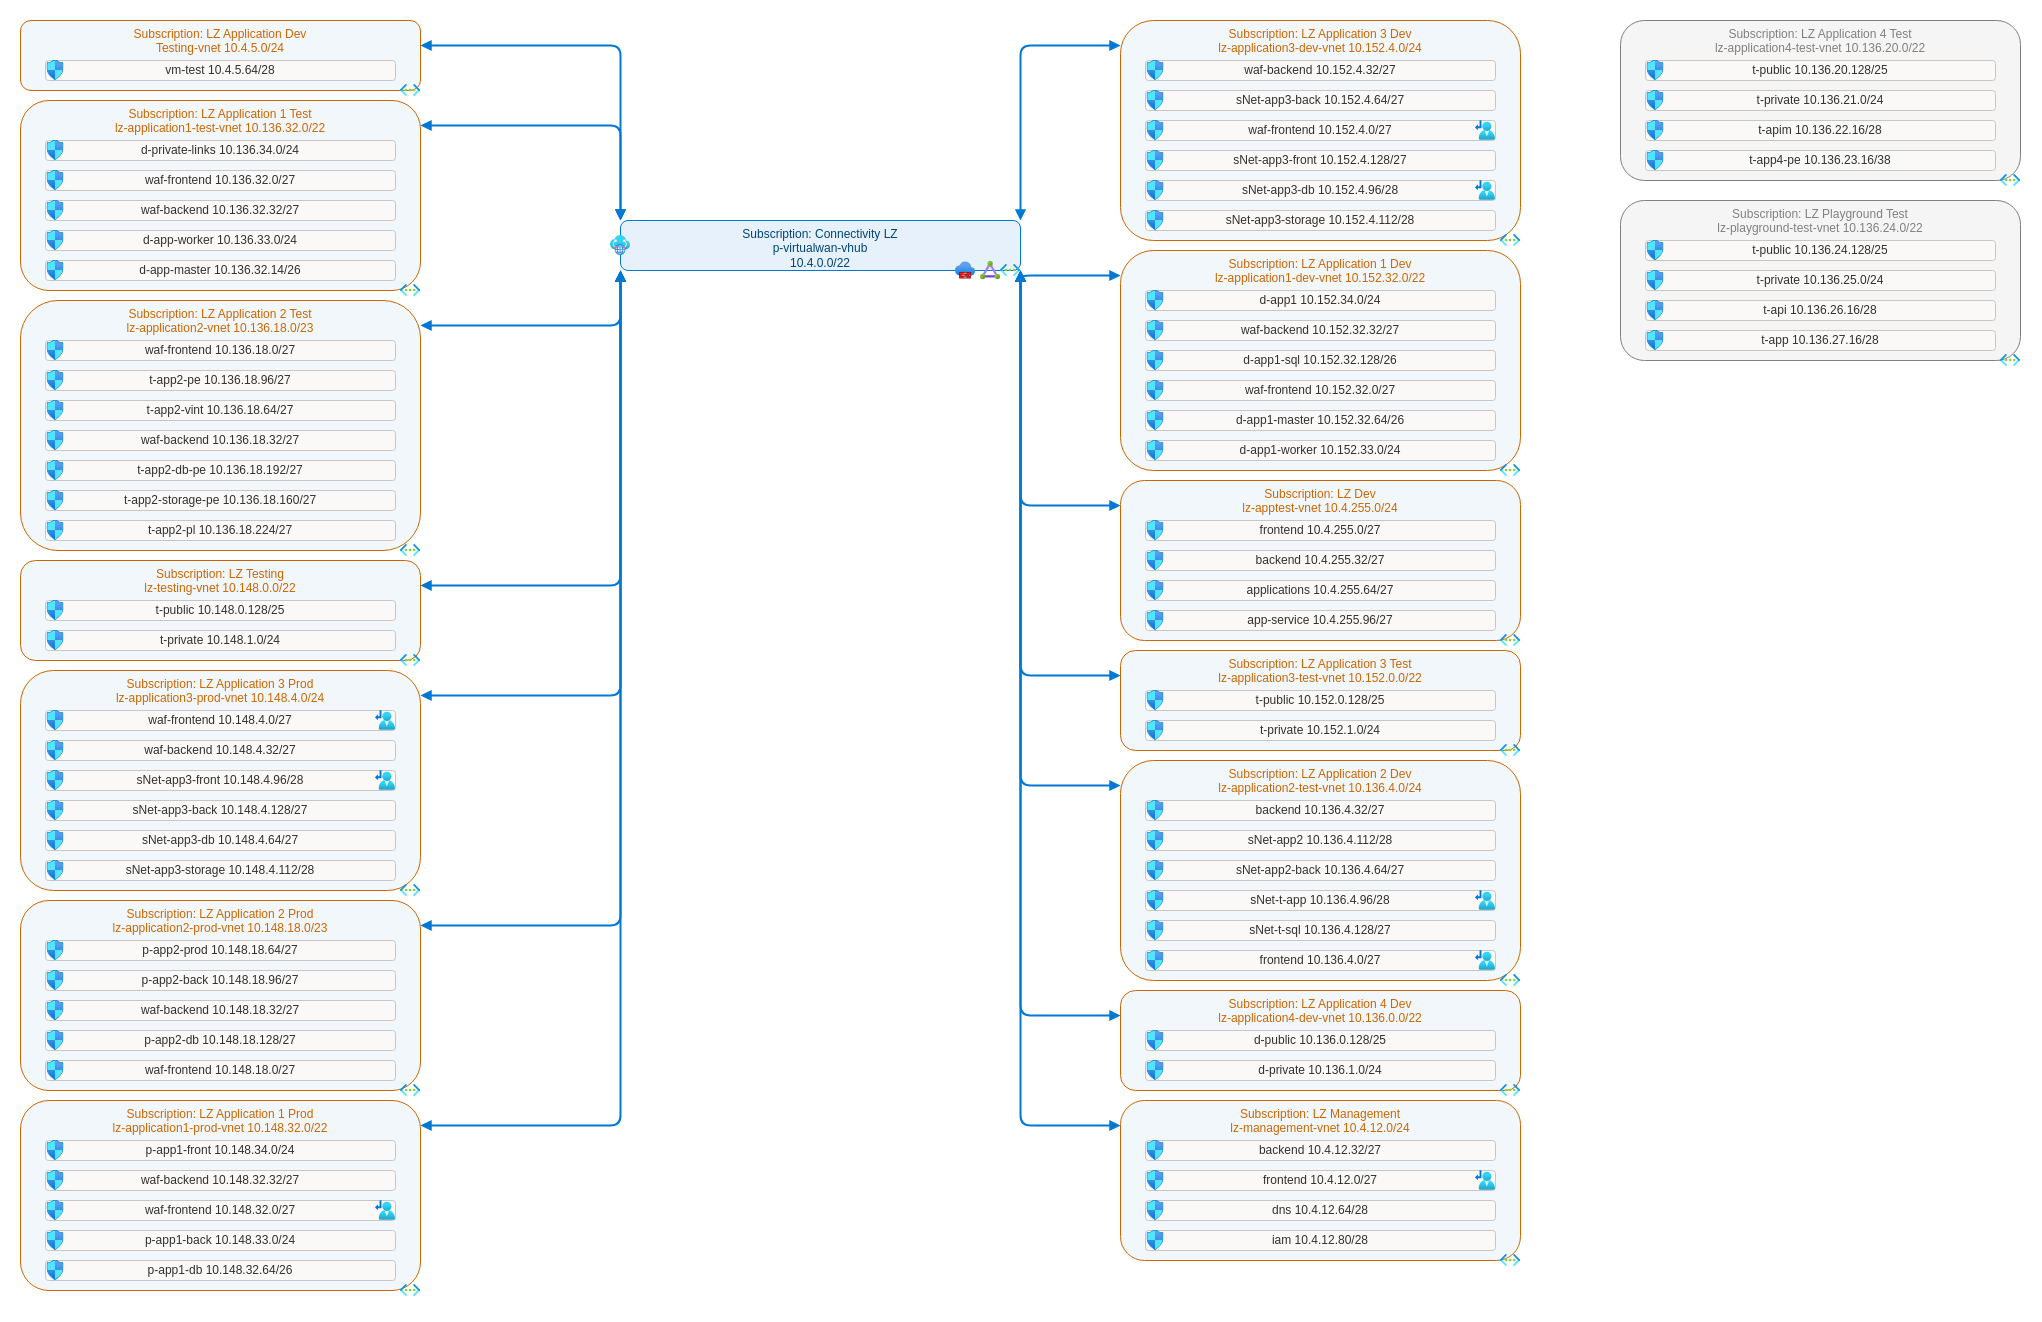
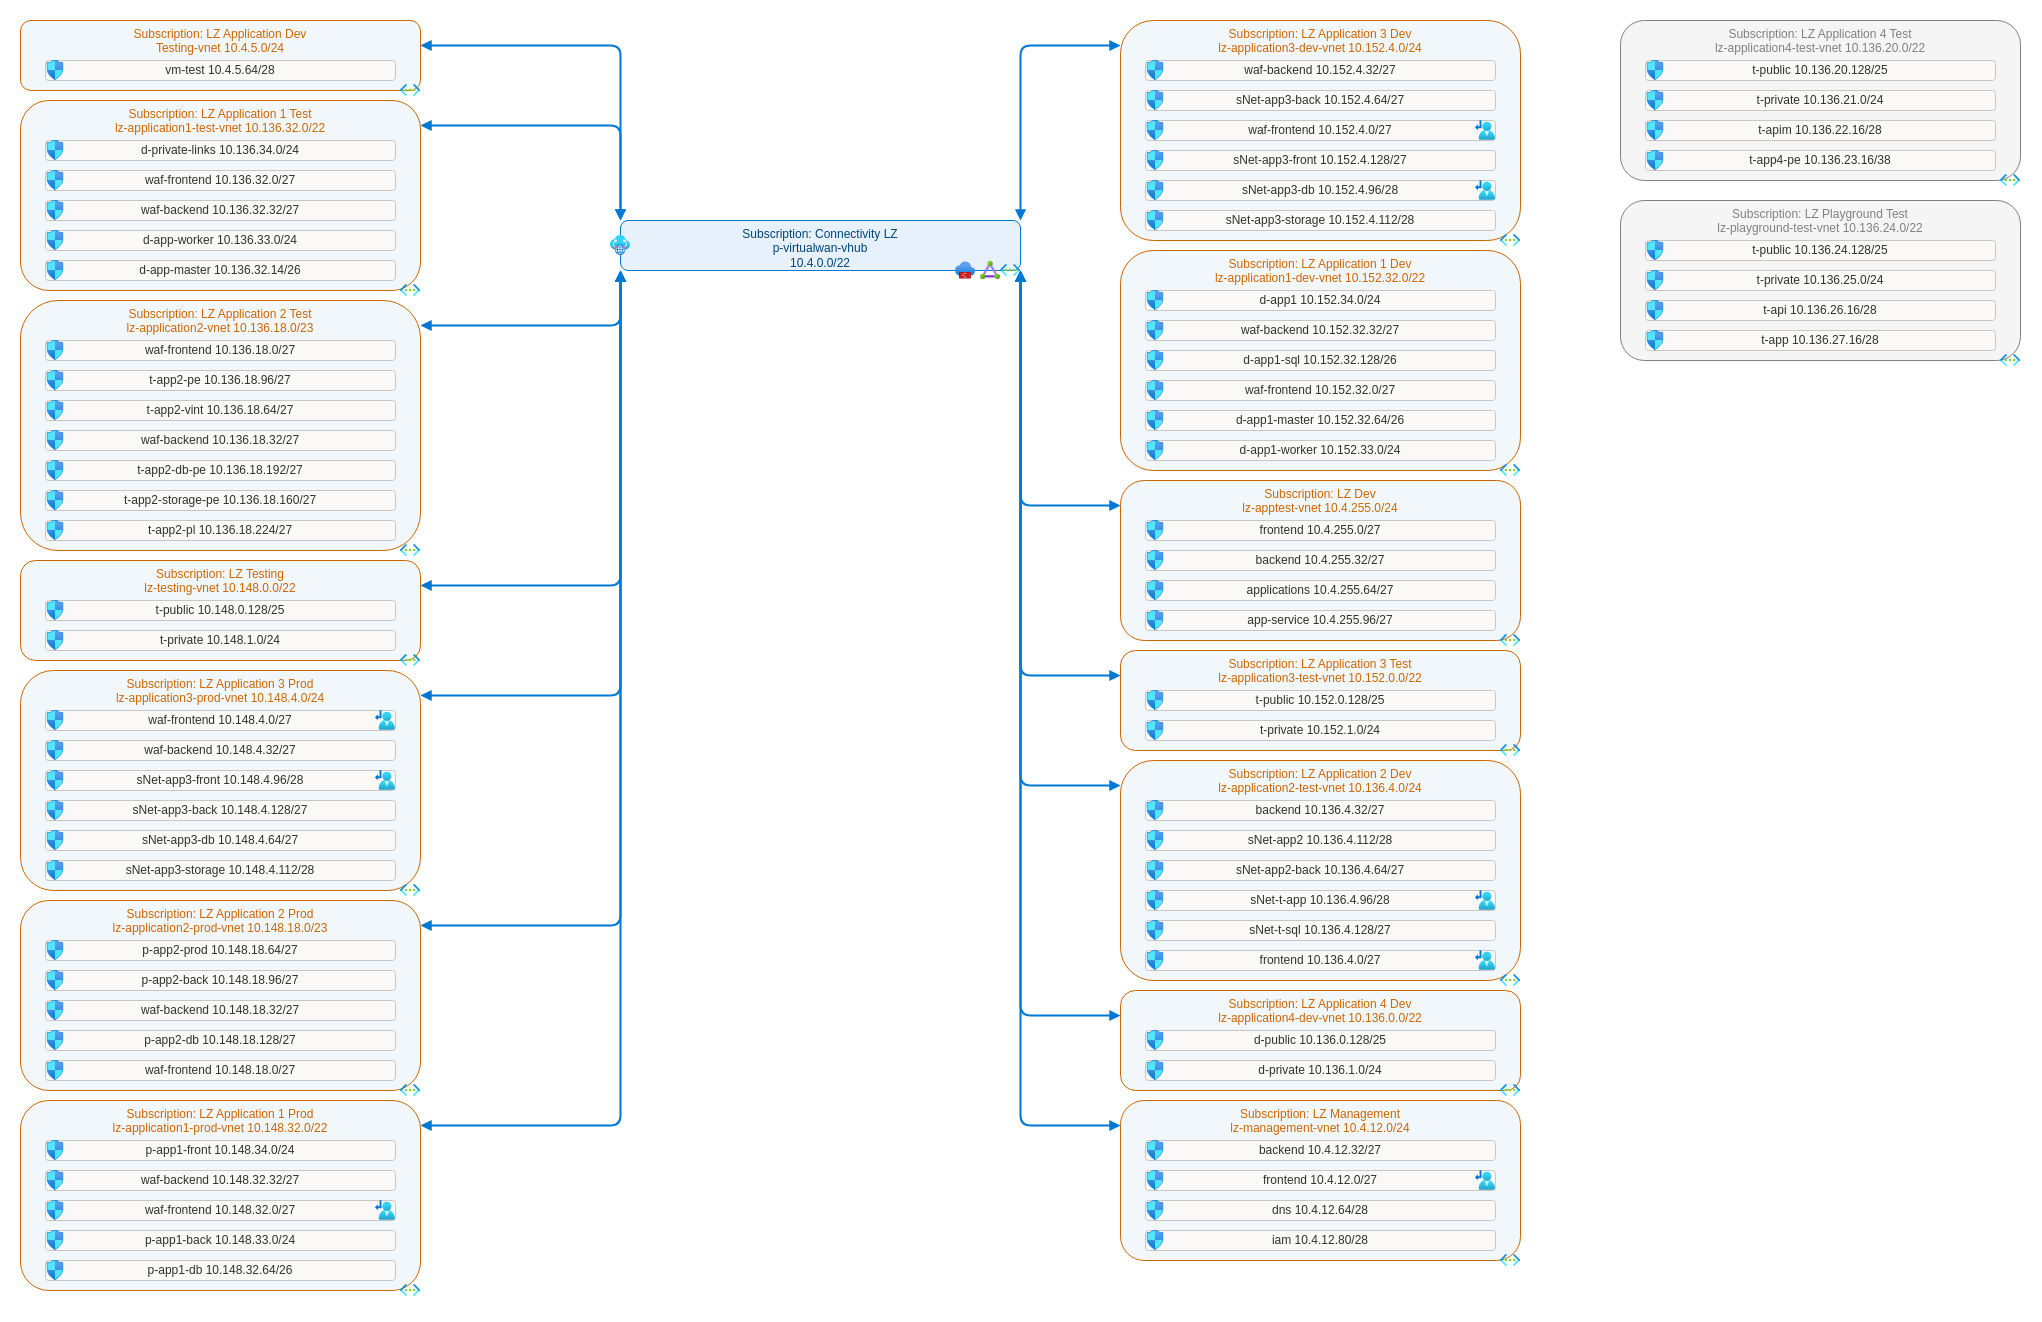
(1066, 276) -> none
